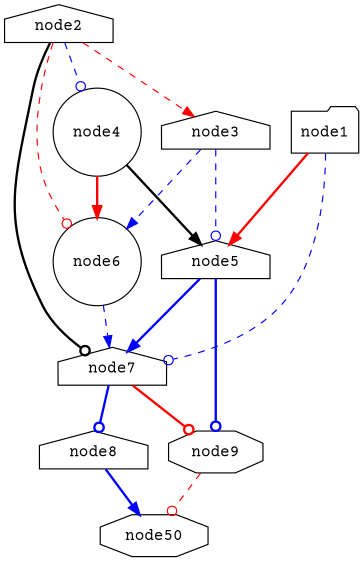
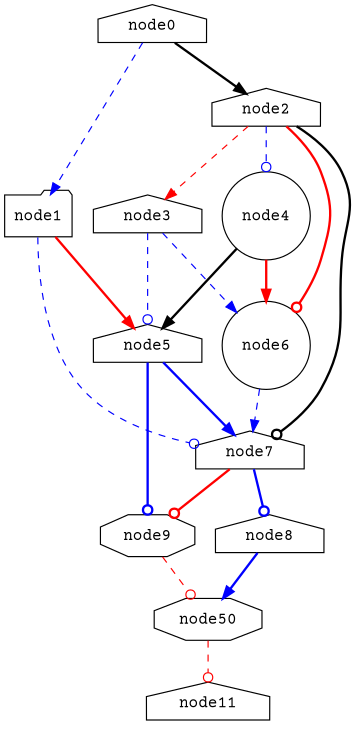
none -> (152, 26)
(37, 133) -> (330, 211)
none -> (208, 703)
